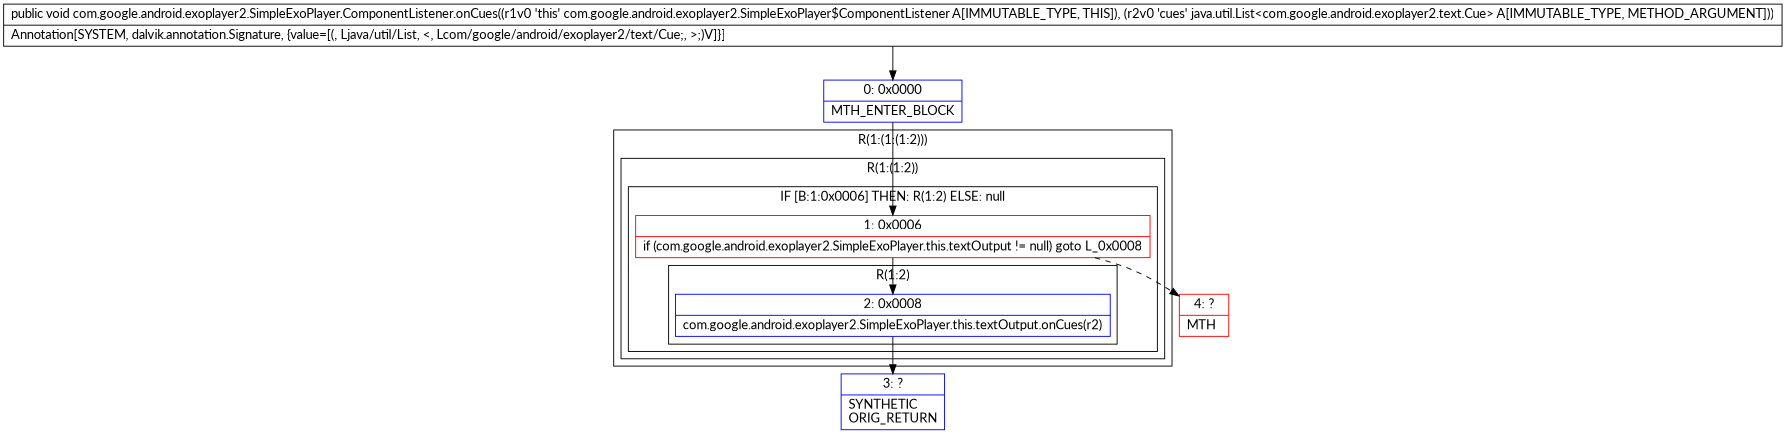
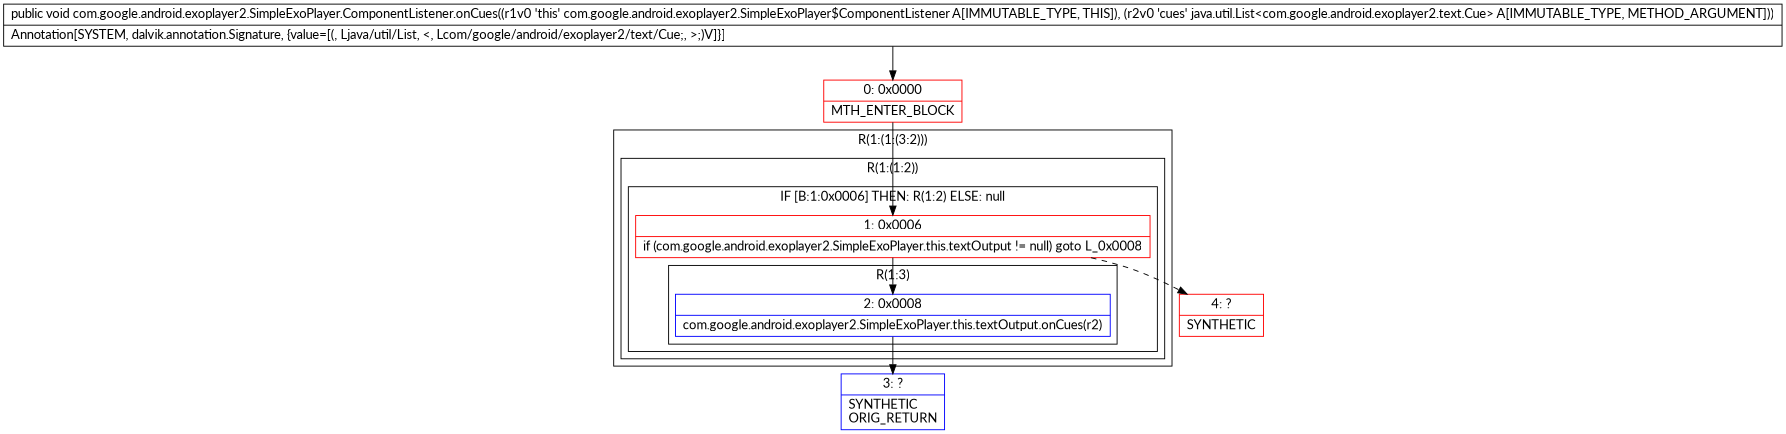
(893, 101) -> (893, 101)
(893, 140) -> (893, 140)
(893, 276) -> (893, 276)
(1201, 325) -> (1221, 325)
